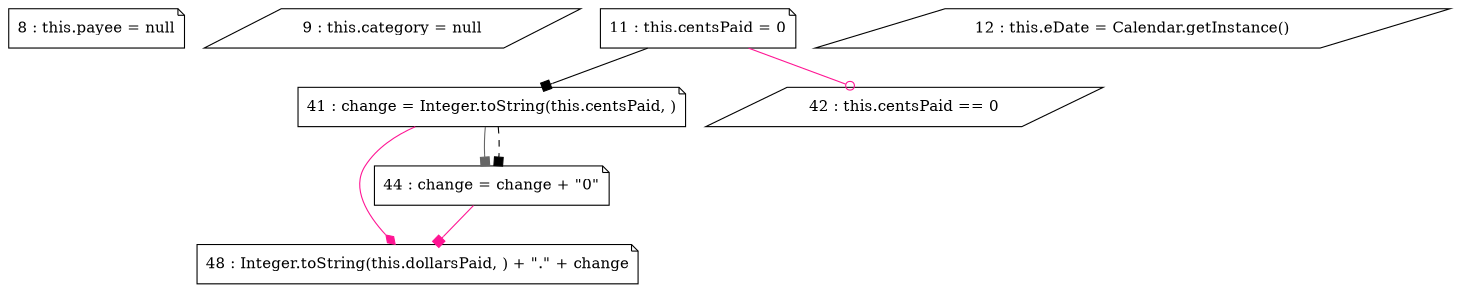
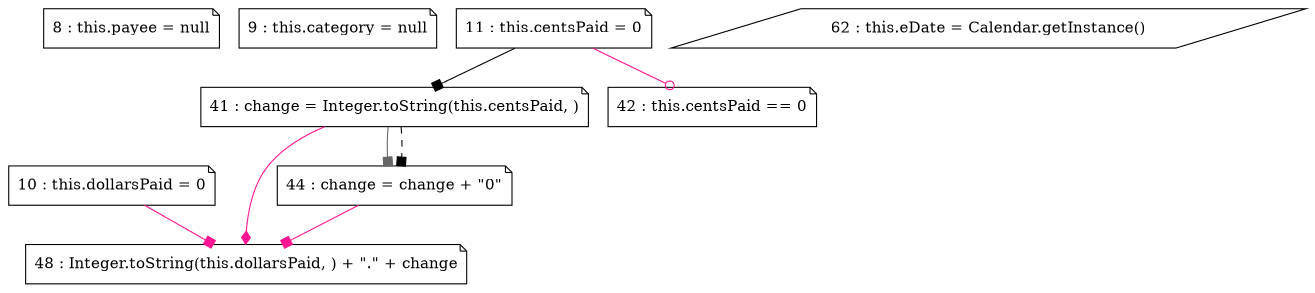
(392, 28) -> (338, 28)
(1133, 28) -> (989, 28)
(904, 107) -> (712, 107)
none -> (112, 186)
